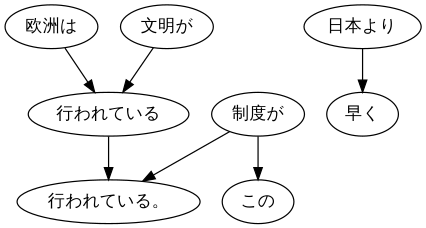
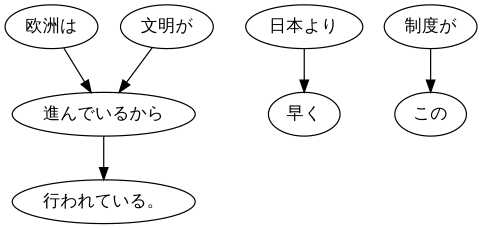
(109, 114) -> (104, 114)
(191, 153) -> none
